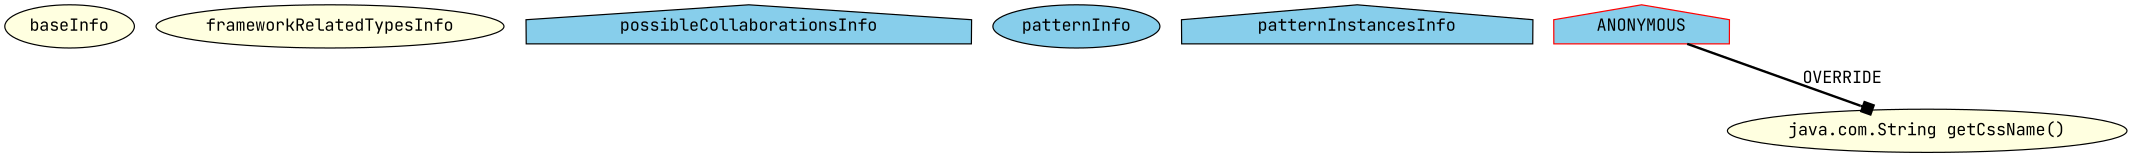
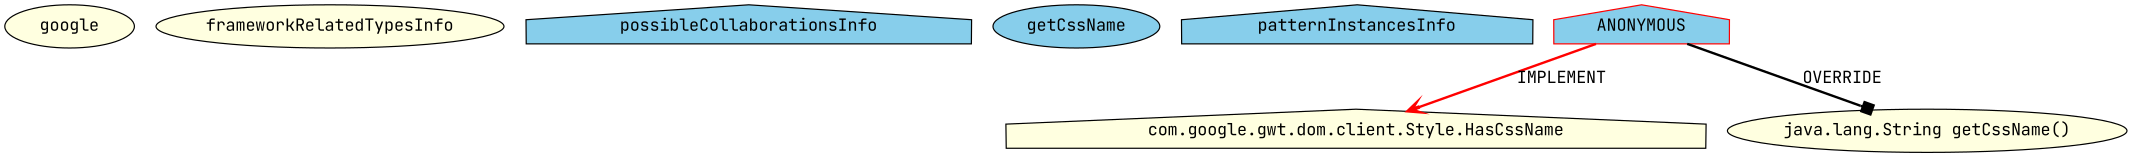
(70, 26) -> (70, 26)
(1076, 26) -> (1076, 26)
none -> (1356, 131)
(1927, 131) -> (1927, 131)
